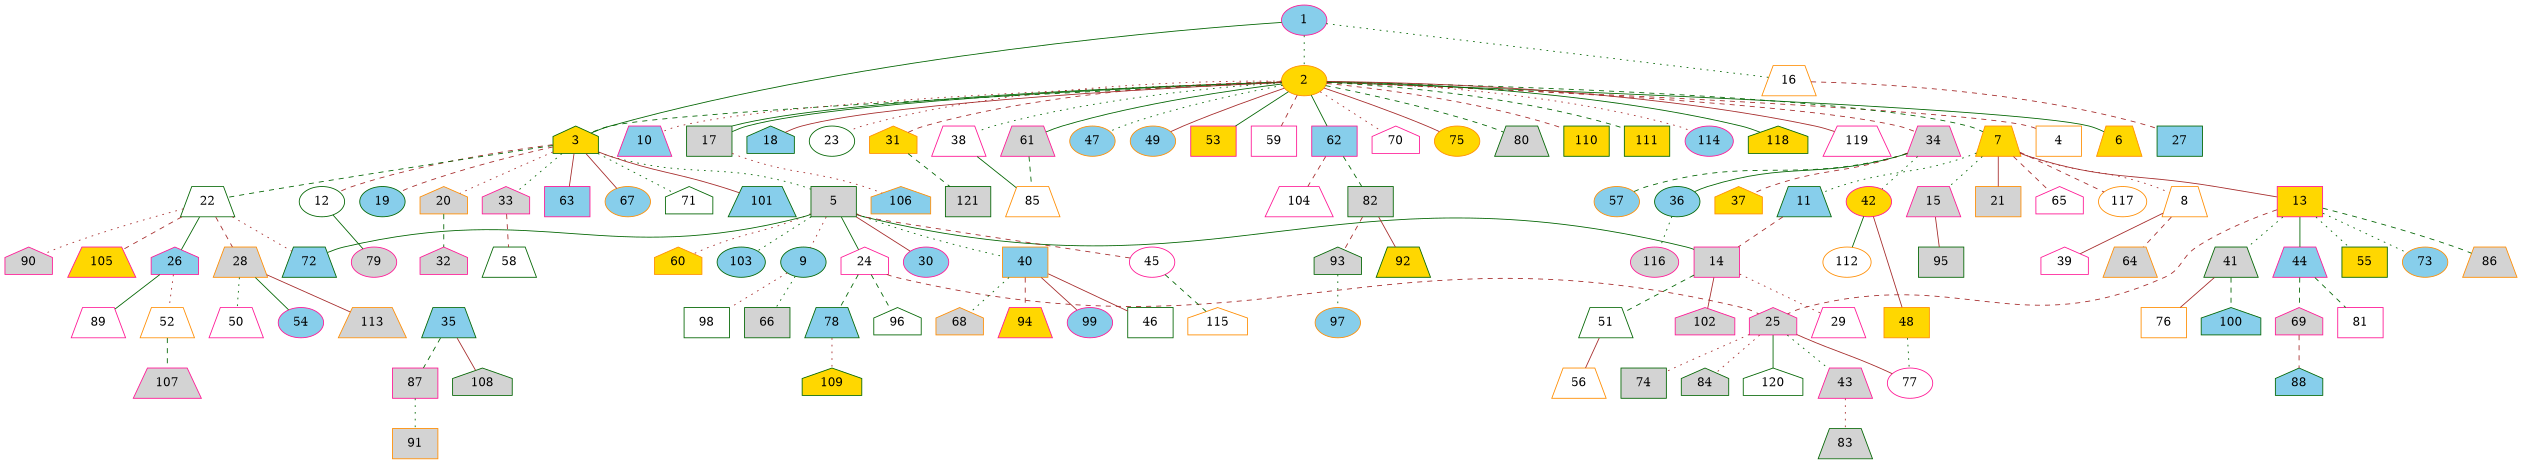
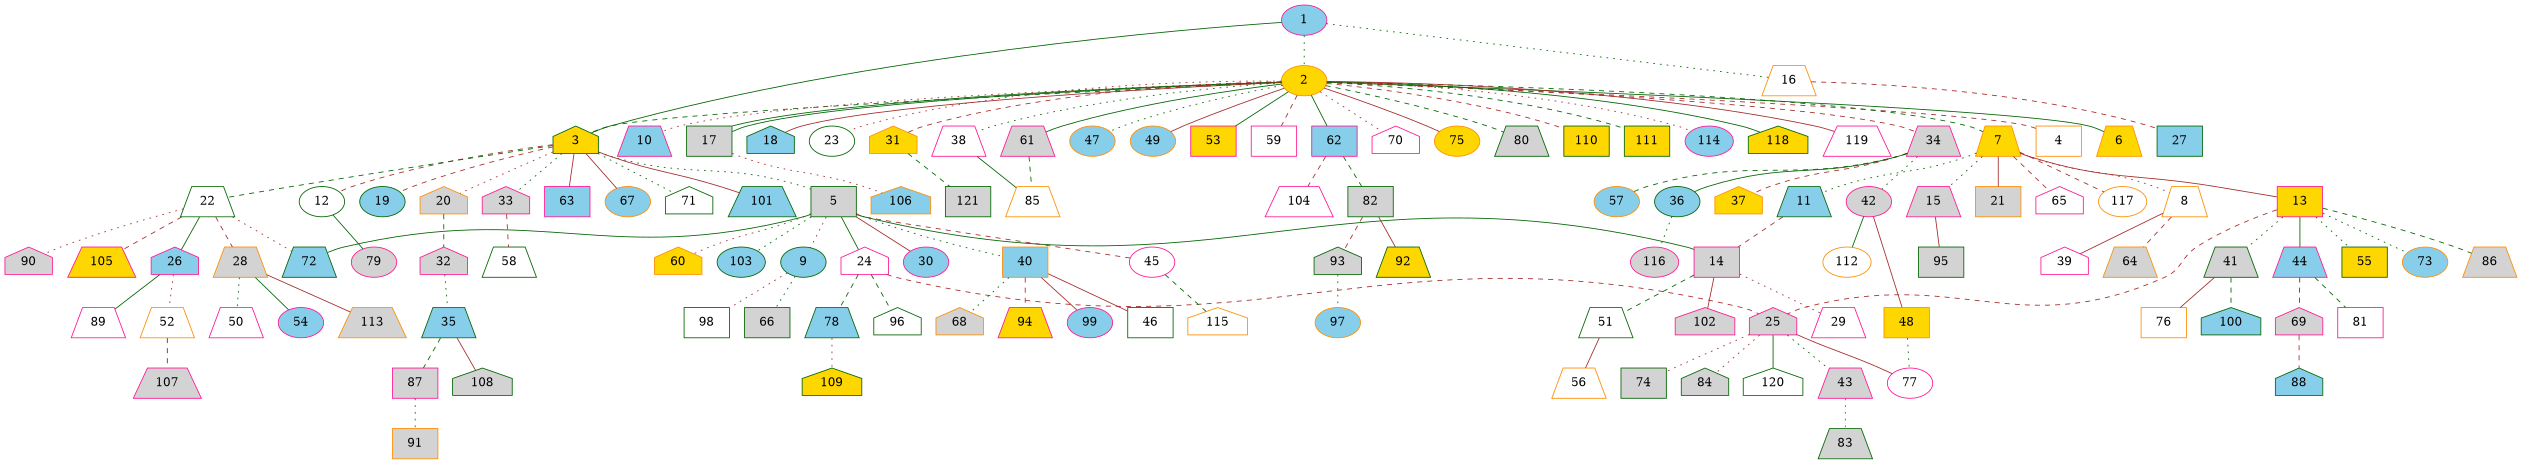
(1869, 202) -> (1869, 202)
none -> (446, 291)
